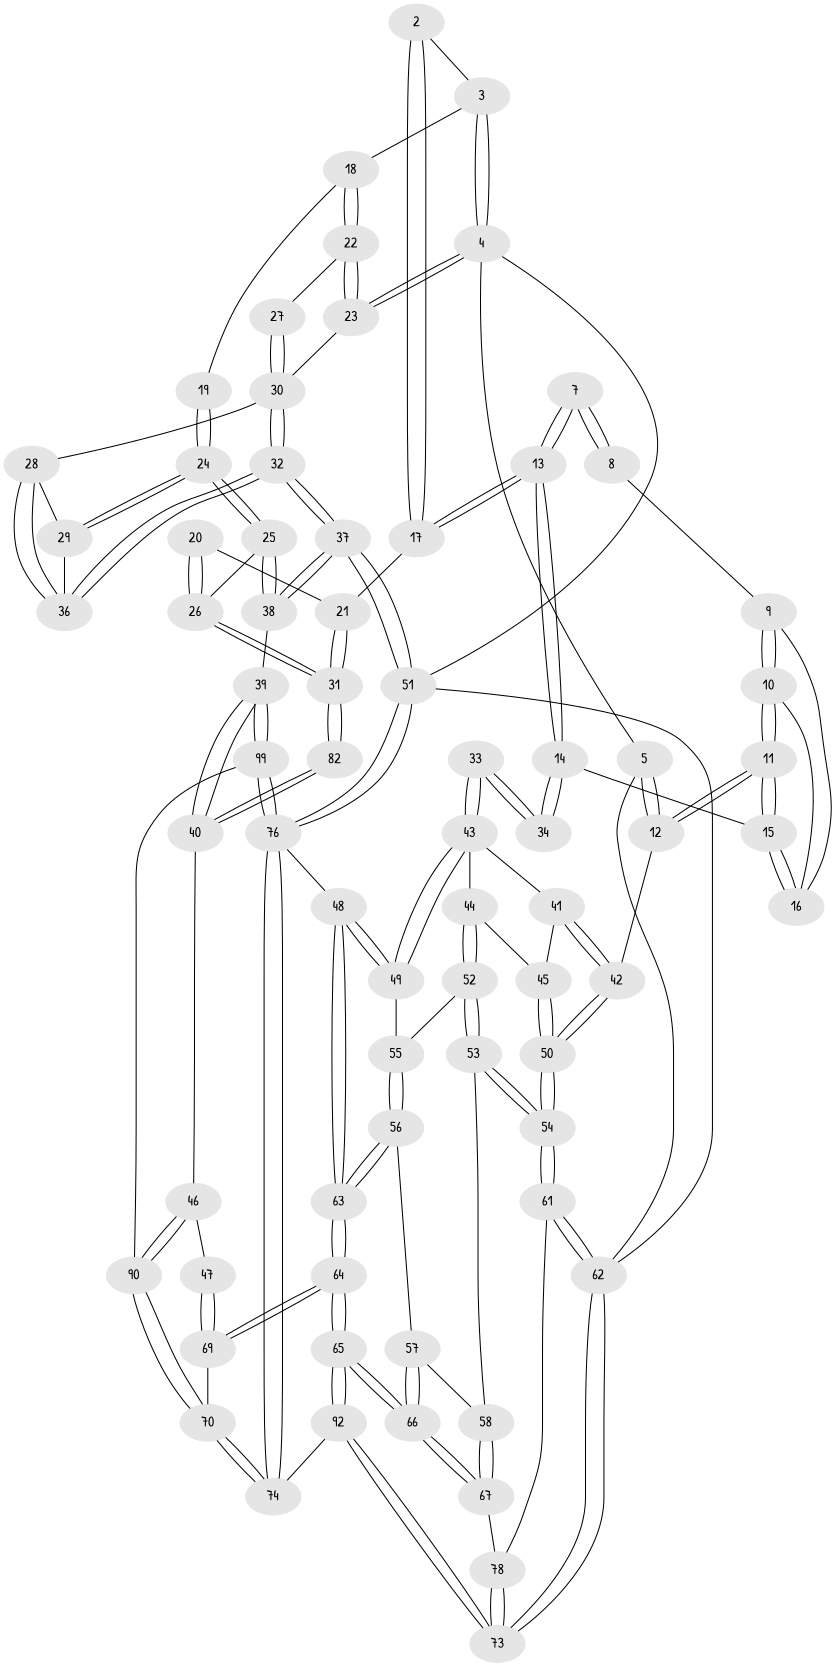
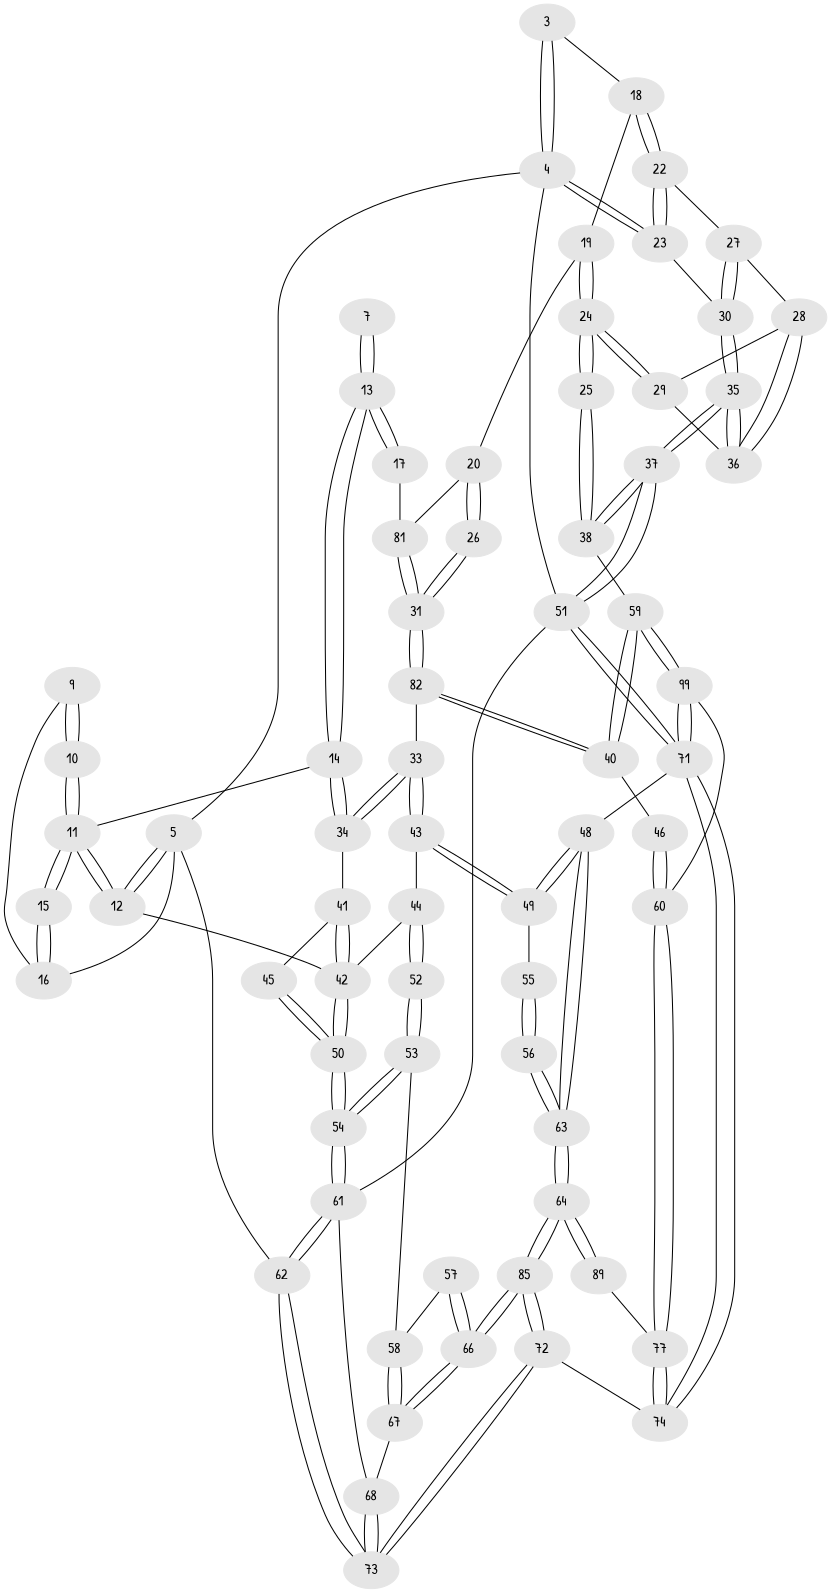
(417, 23) -> none
none -> (523, 351)
(158, 435) -> (766, 280)
(277, 465) -> (734, 391)
(612, 465) -> none
(232, 575) -> none
(343, 612) -> (400, 538)
(261, 686) -> (635, 612)
none -> (416, 723)
(813, 792) -> (147, 933)
(664, 797) -> (203, 796)
(273, 833) -> (685, 760)
(513, 870) -> (343, 870)
(712, 888) -> (473, 922)
(507, 944) -> (380, 944)
(433, 1017) -> none
(404, 1239) -> none
(134, 1275) -> (660, 907)
(208, 1275) -> none
(208, 1349) -> (599, 1275)
(339, 1349) -> (525, 1275)
(208, 1423) -> (660, 1349)
(339, 1423) -> (542, 1349)
(497, 1570) -> (371, 1497)
